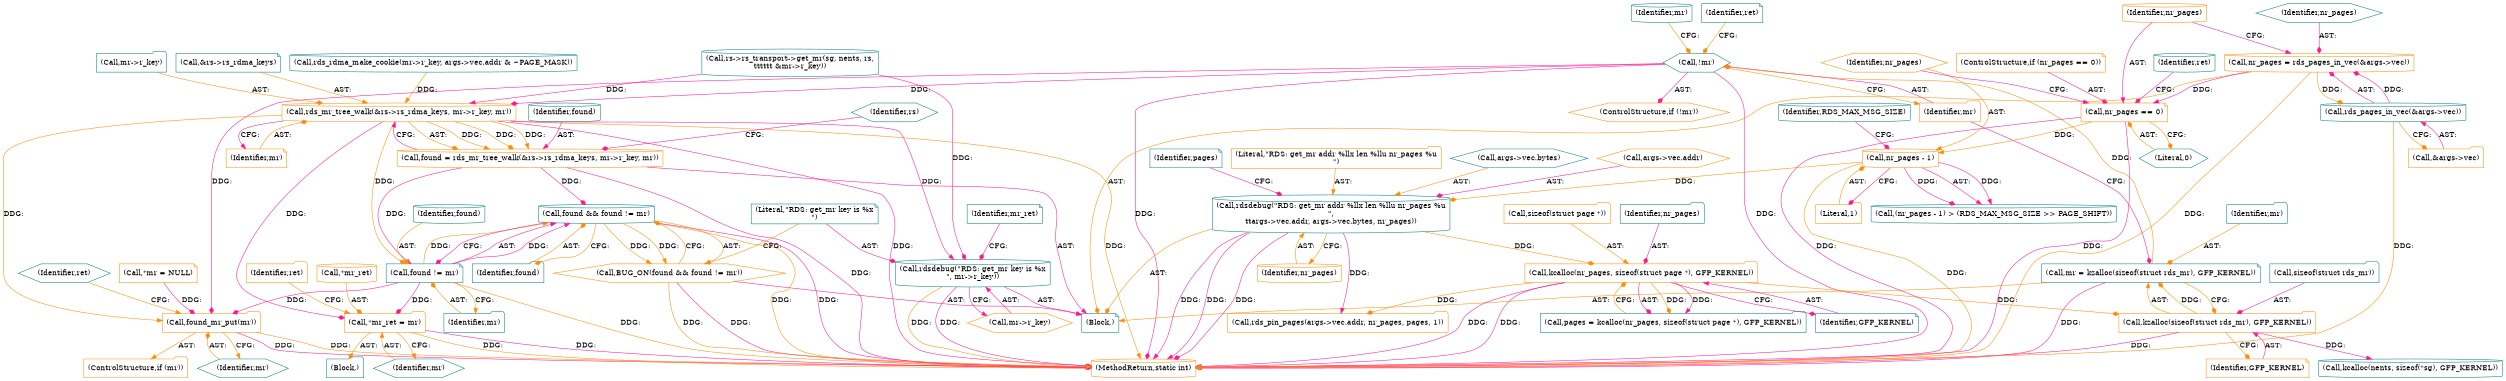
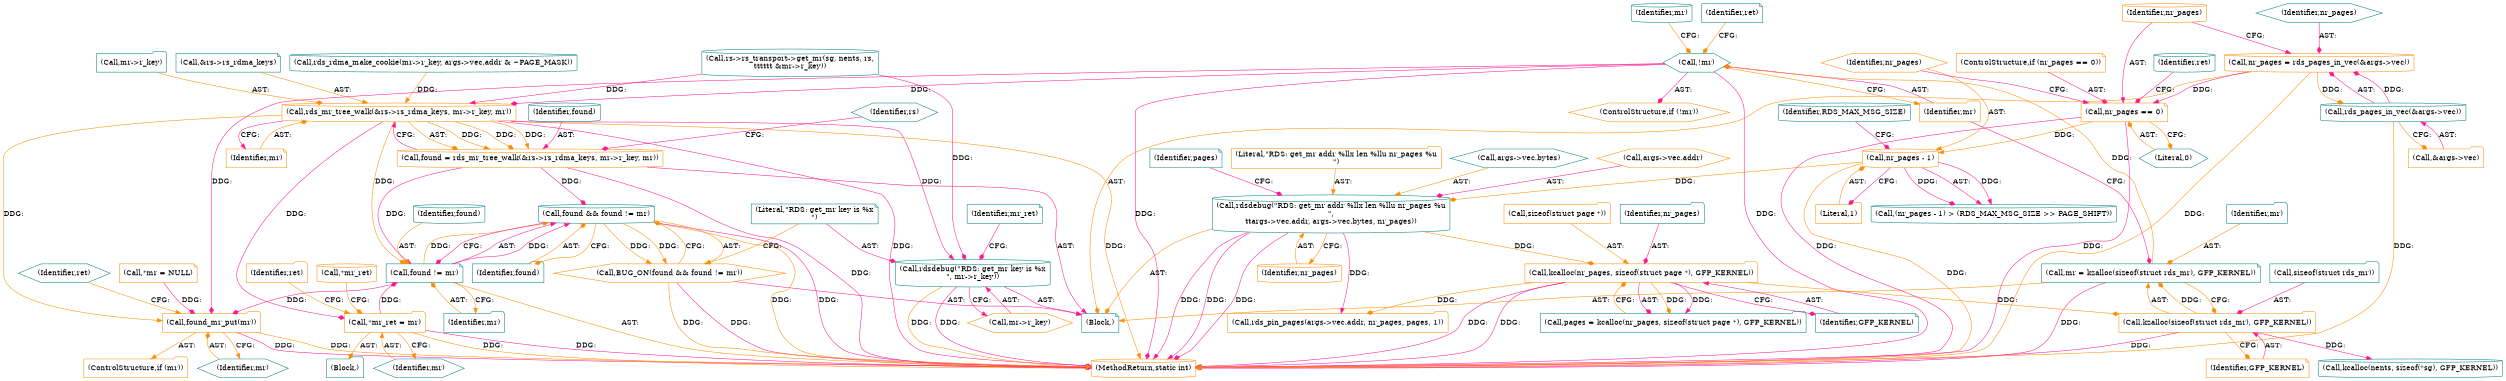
(411, 297) -> (381, 298)
(361, 300) -> (361, 300)
(632, 323) -> (632, 323)
